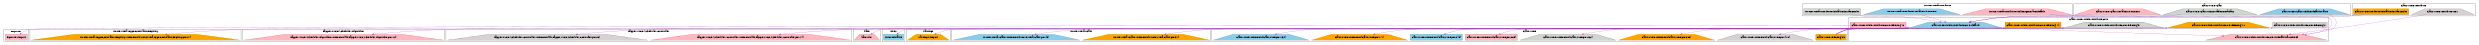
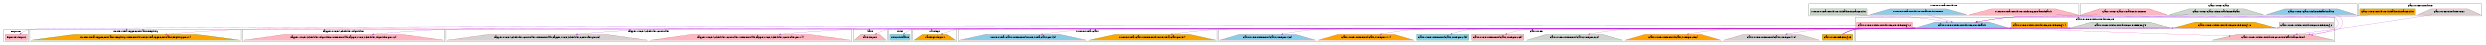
(867, 37) -> (870, 37)
